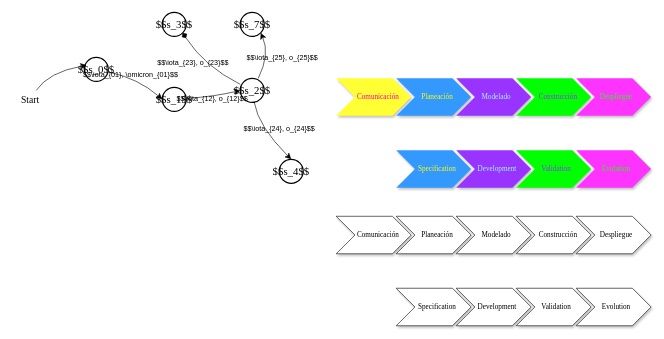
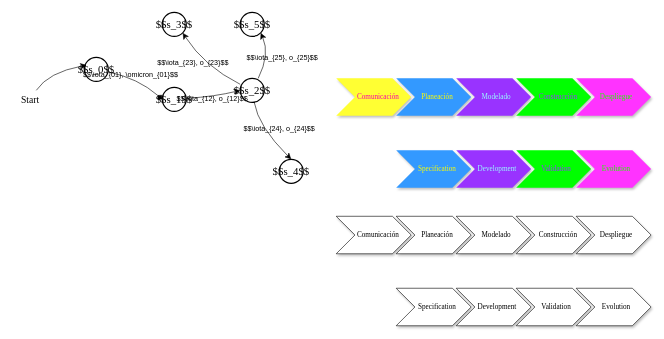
(252, 24) -> (252, 24)
(186, 38) -> (186, 38)
(158, 95) -> (157, 95)
